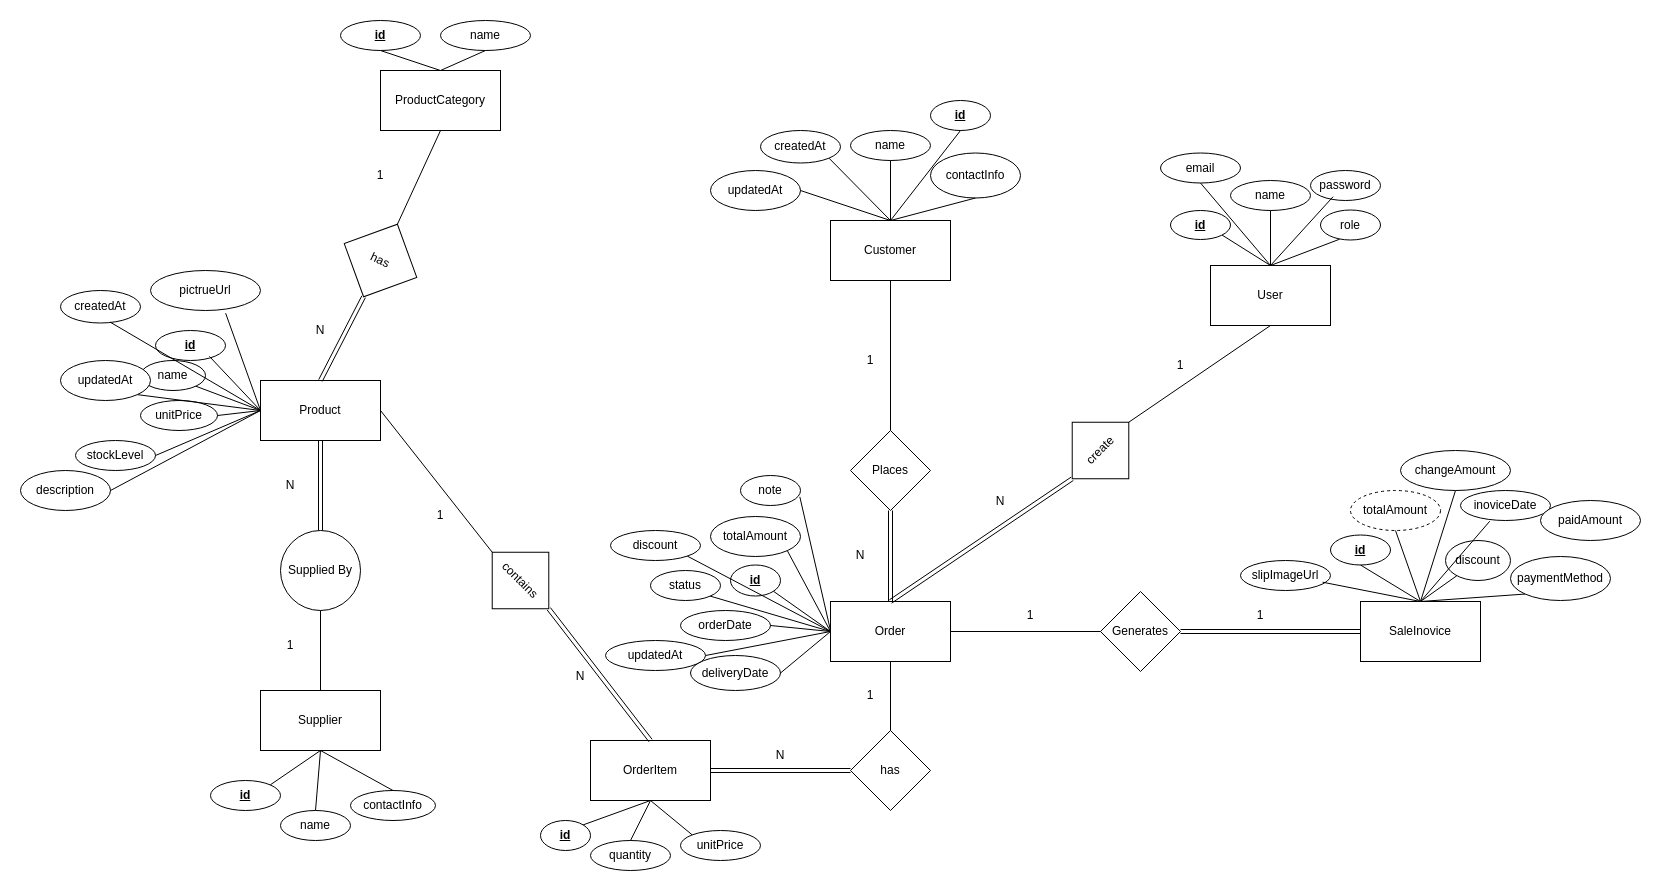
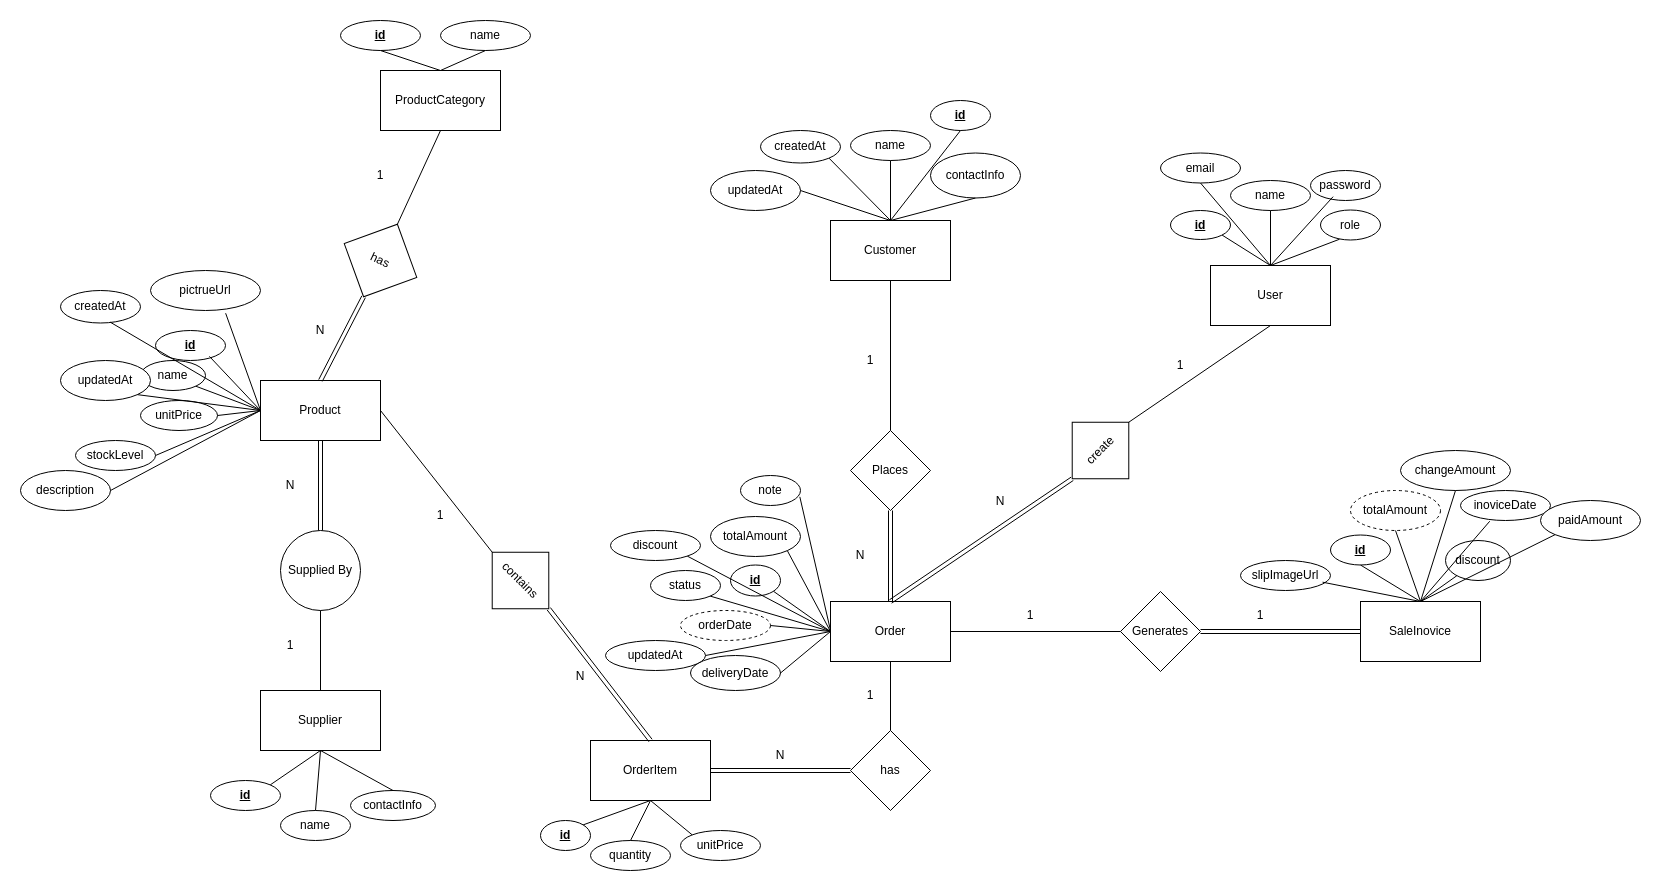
none -> (1491, 567)
(1561, 579) -> none
(1474, 598) -> none
(726, 626) -> (726, 626)
(1141, 632) -> (1161, 632)
